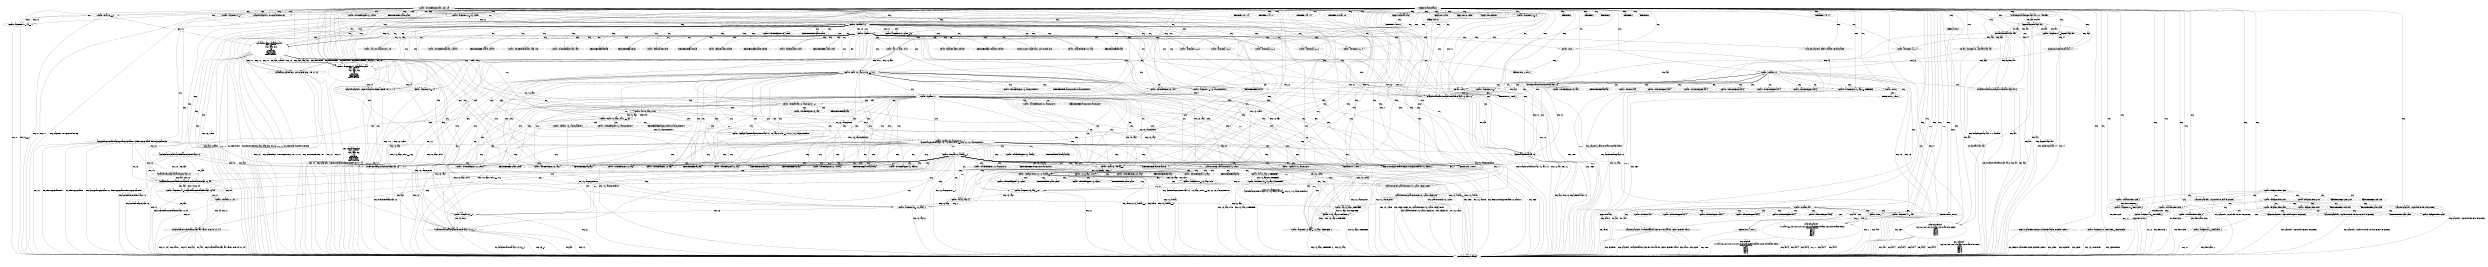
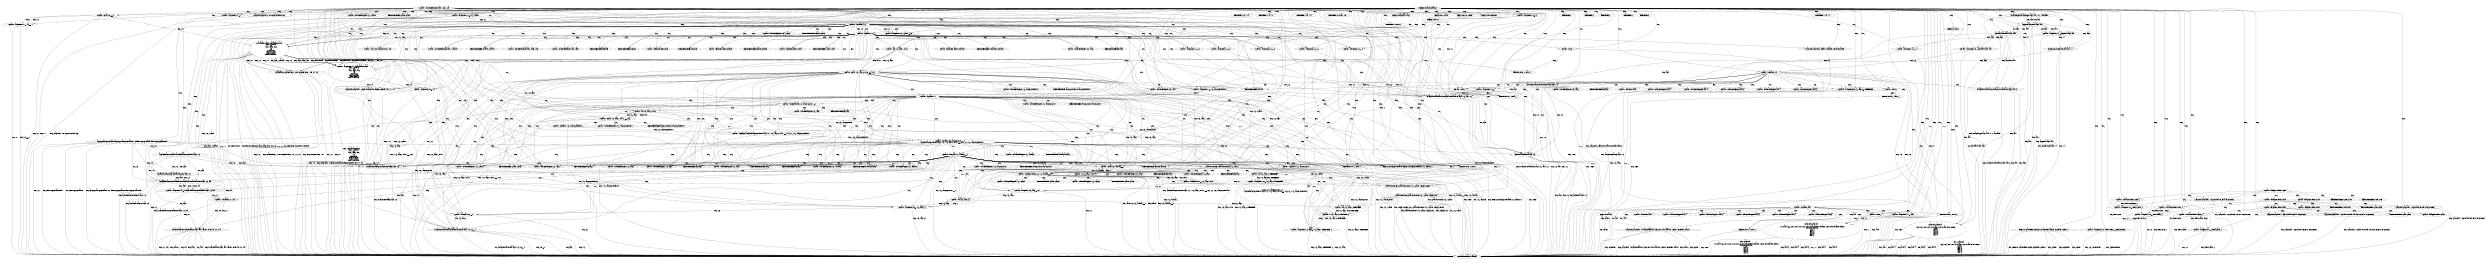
(215, 11) -> none
(1398, 20) -> (1394, 11)
(1035, 49) -> none
(1138, 184) -> (974, 185)
